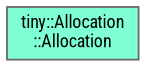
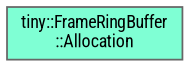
(73, 33) -> (95, 33)
